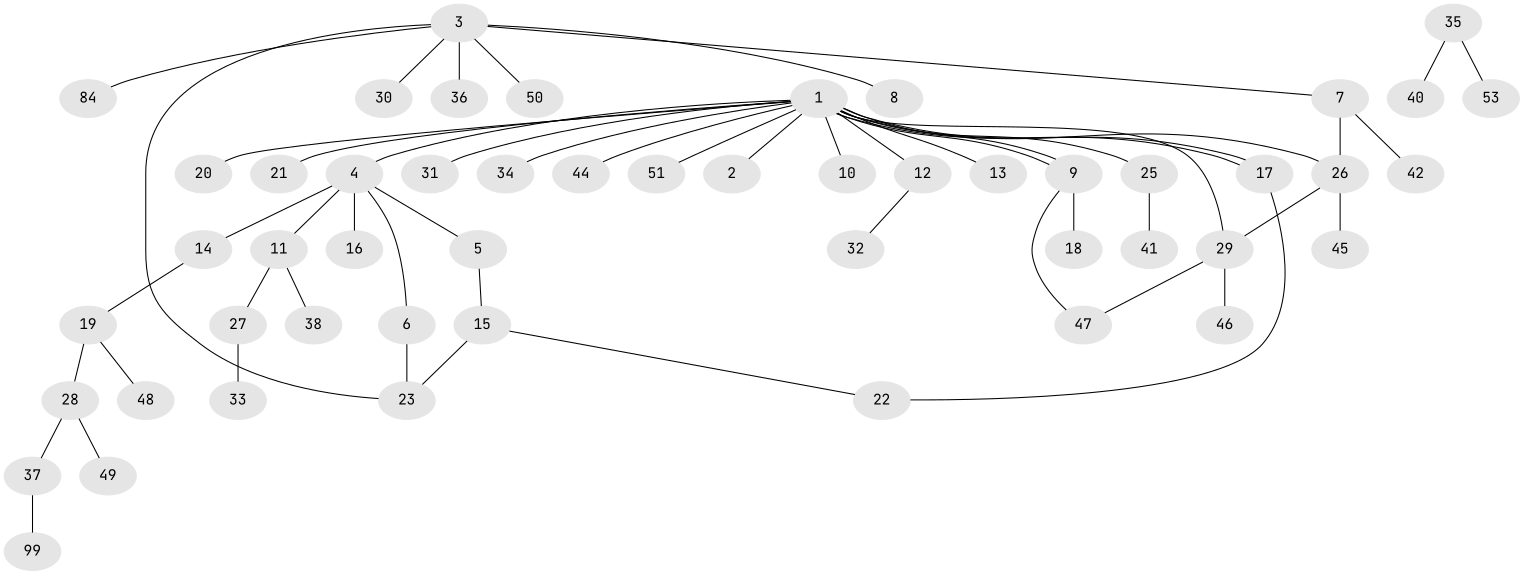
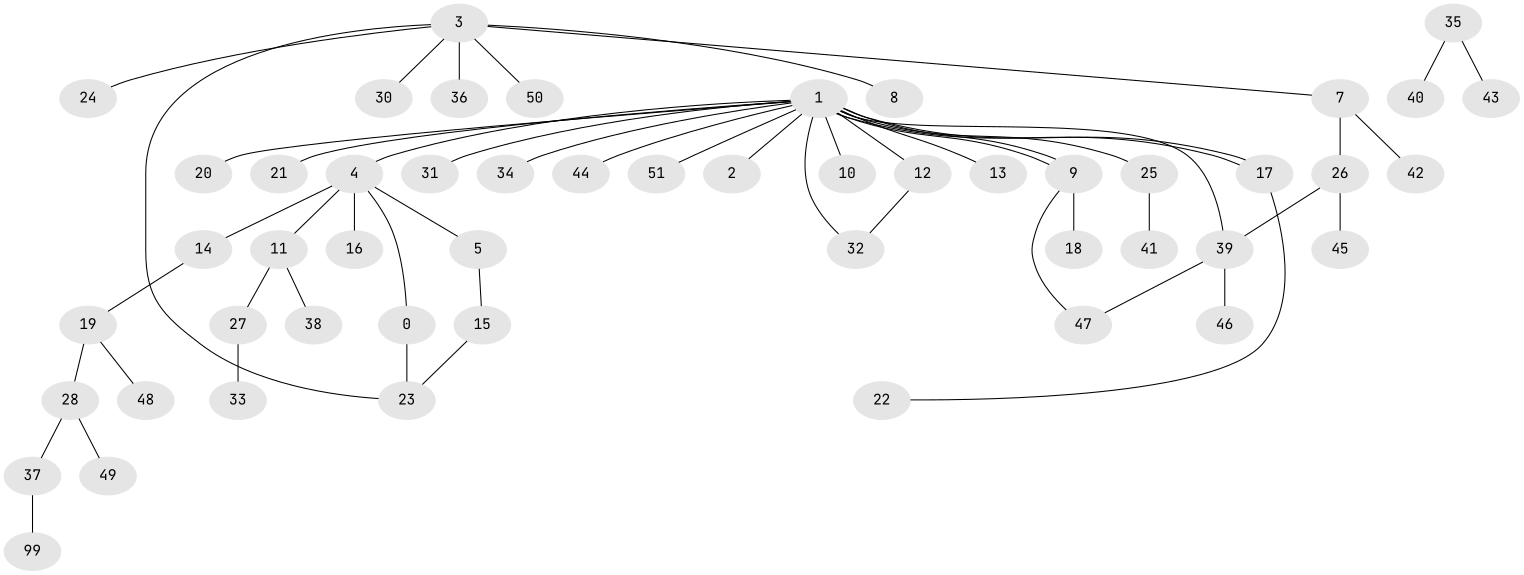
(88, 99) -> (88, 99)
(1491, 99) -> (1491, 99)
(1164, 135) -> (806, 180)
(1225, 250) -> (1225, 250)
(407, 325) -> (407, 325)
(682, 363) -> none
